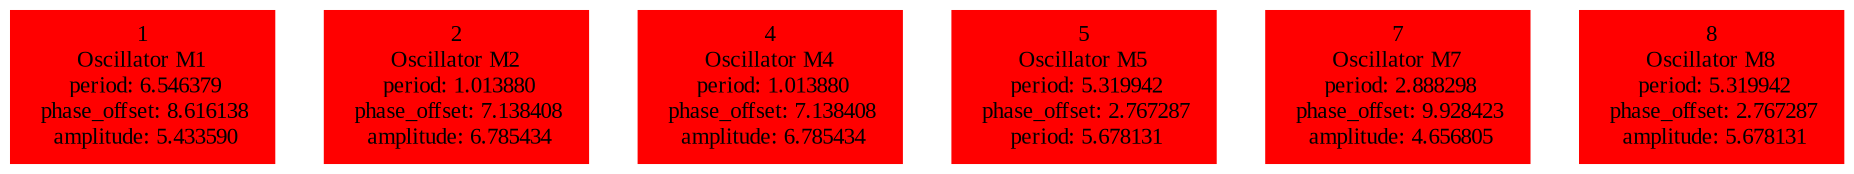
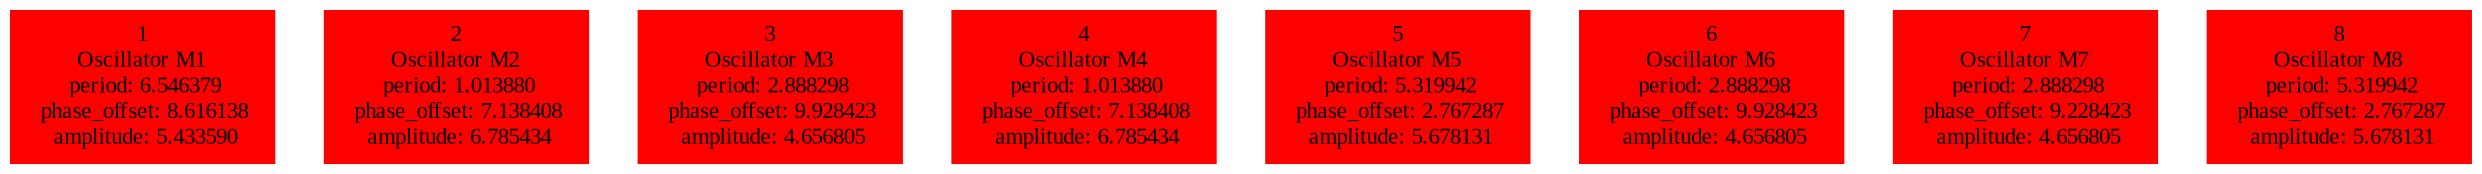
none -> (770, 87)
none -> (1712, 87)
(1398, 111) -> (2025, 111)
(1084, 137) -> (1398, 137)
